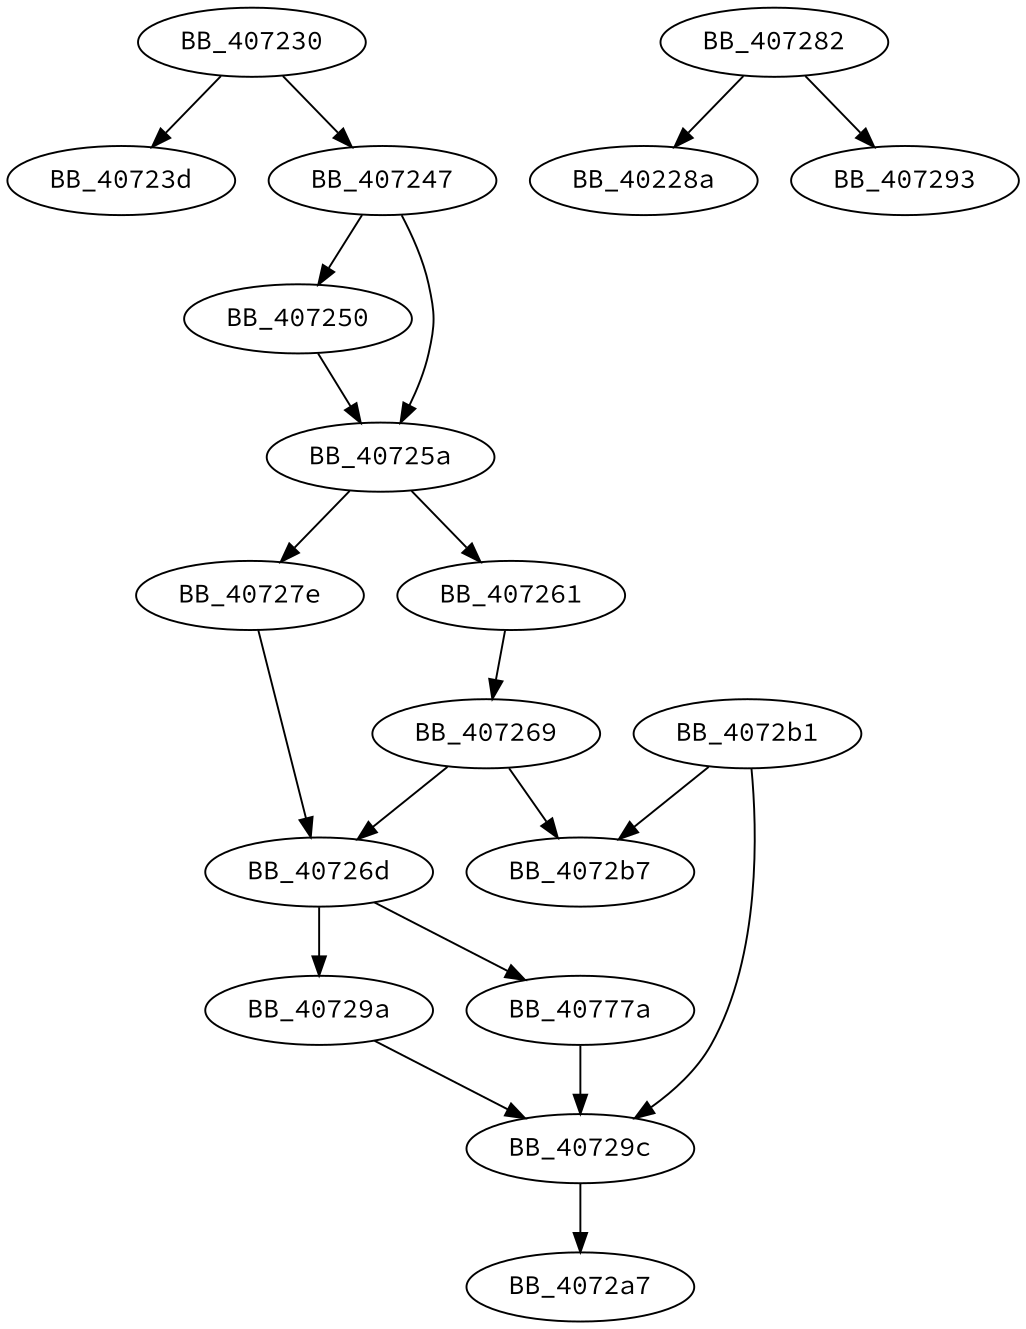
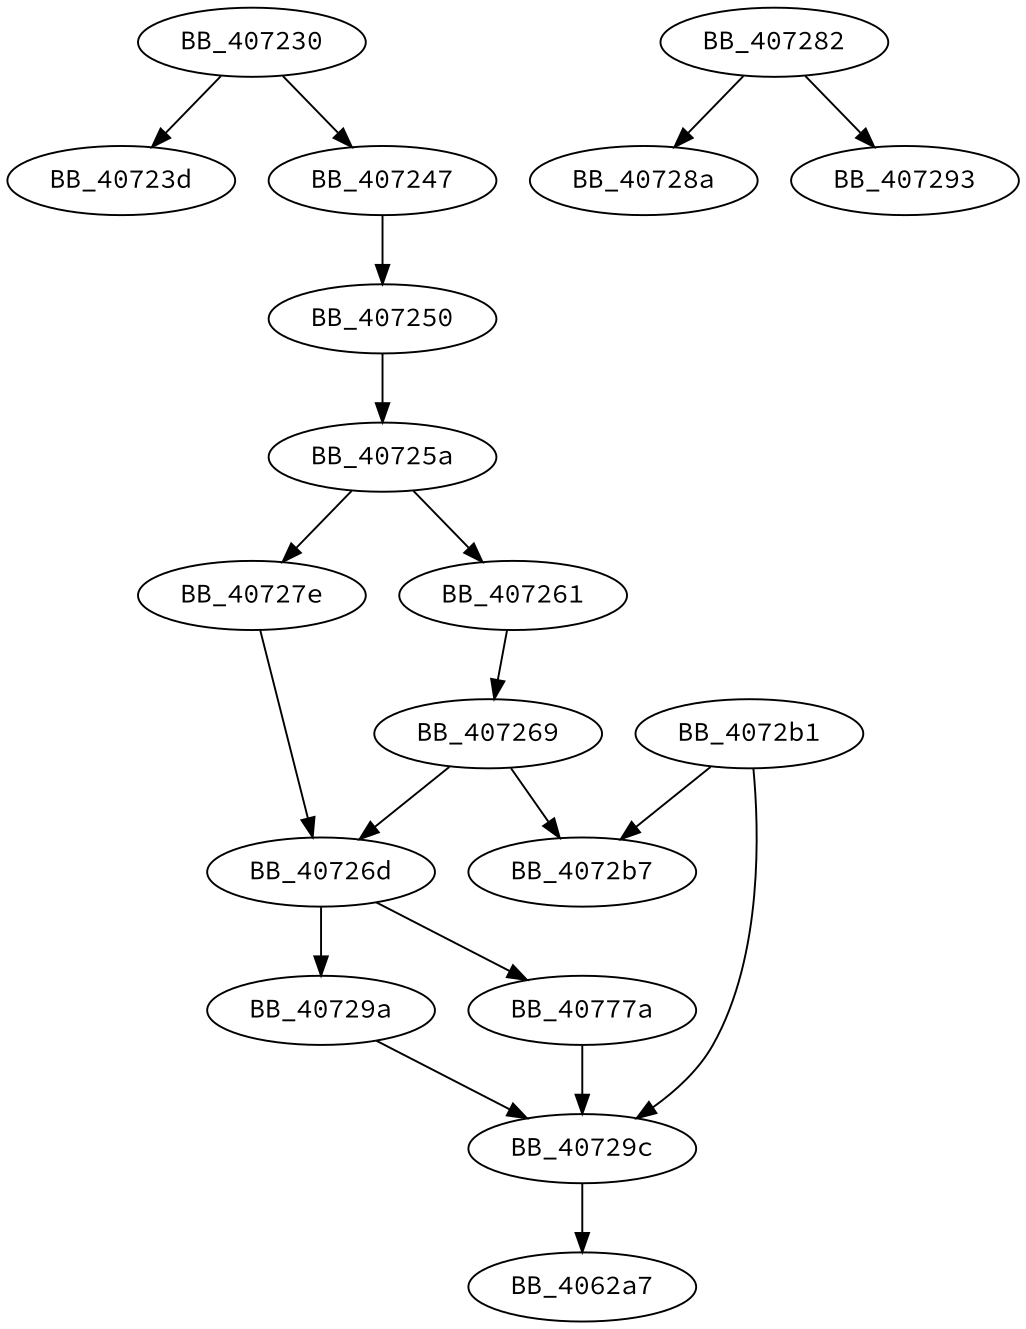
(644, 181) -> (644, 181)
(433, 310) -> none
(580, 1287) -> (582, 1287)
